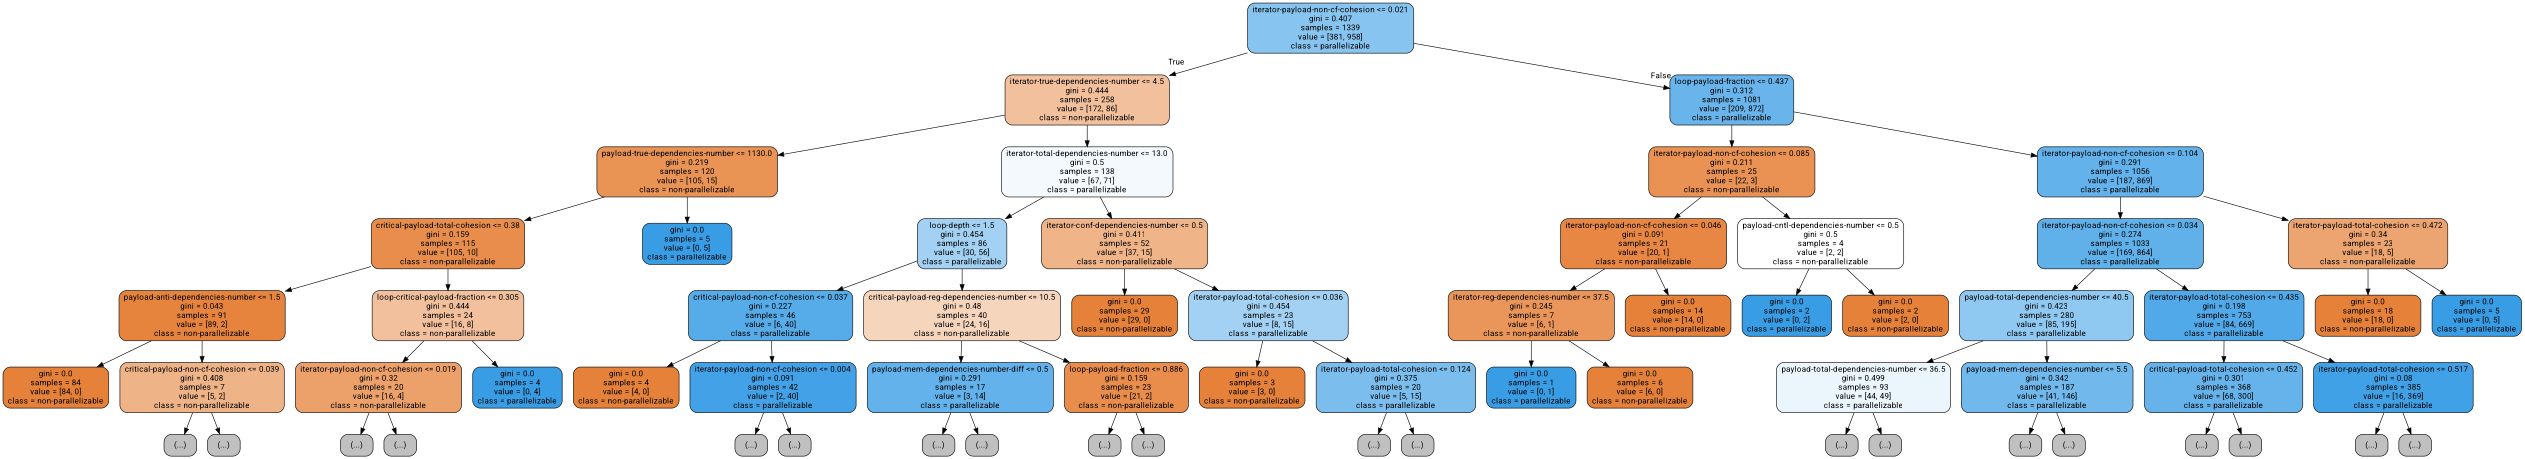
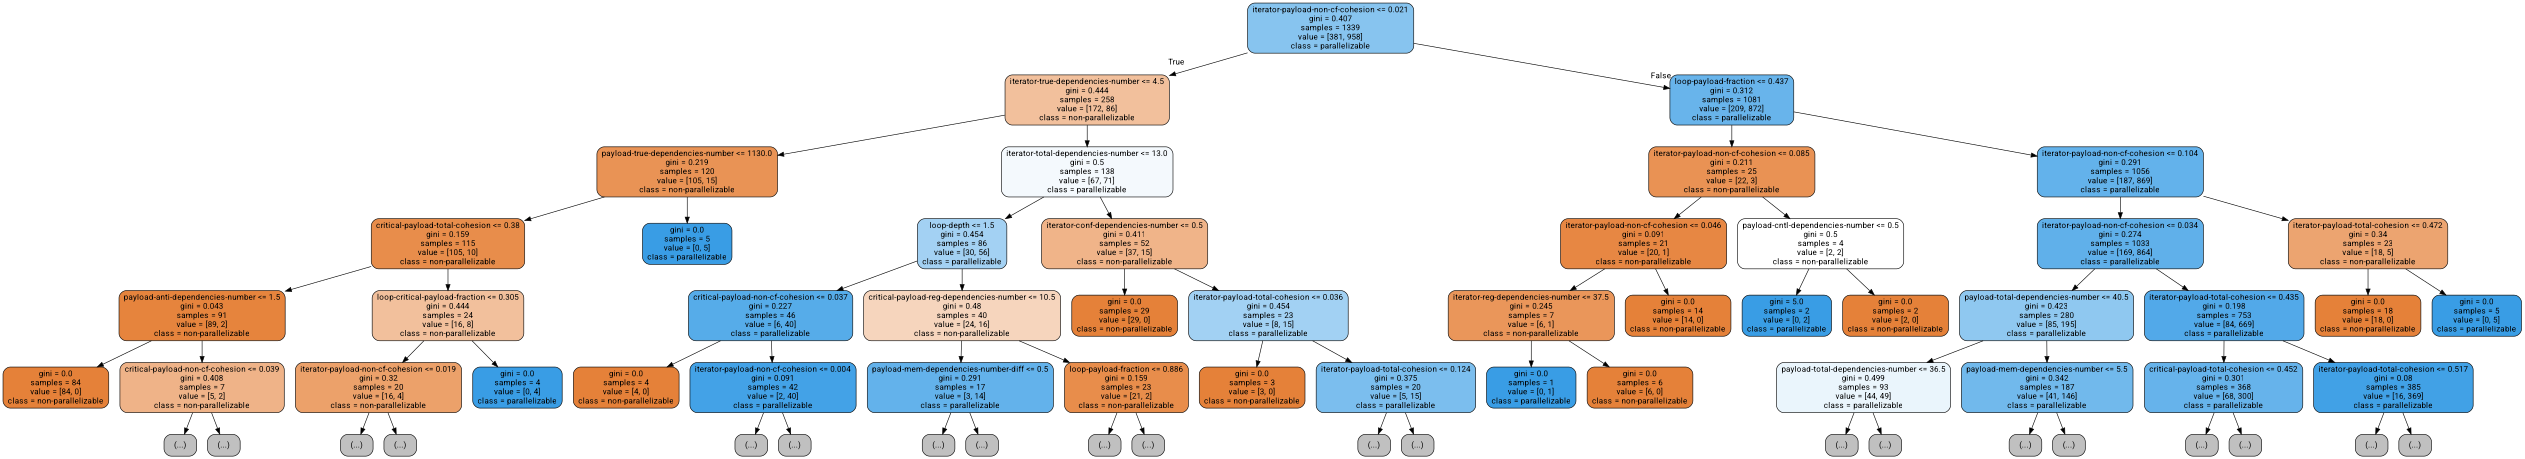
(1787, 316) -> (1787, 316)
